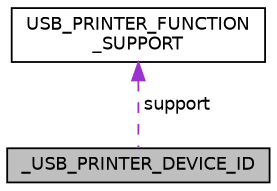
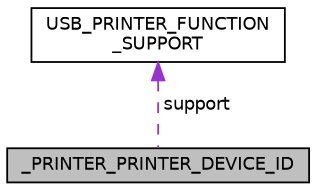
(138, 165) -> (158, 165)
